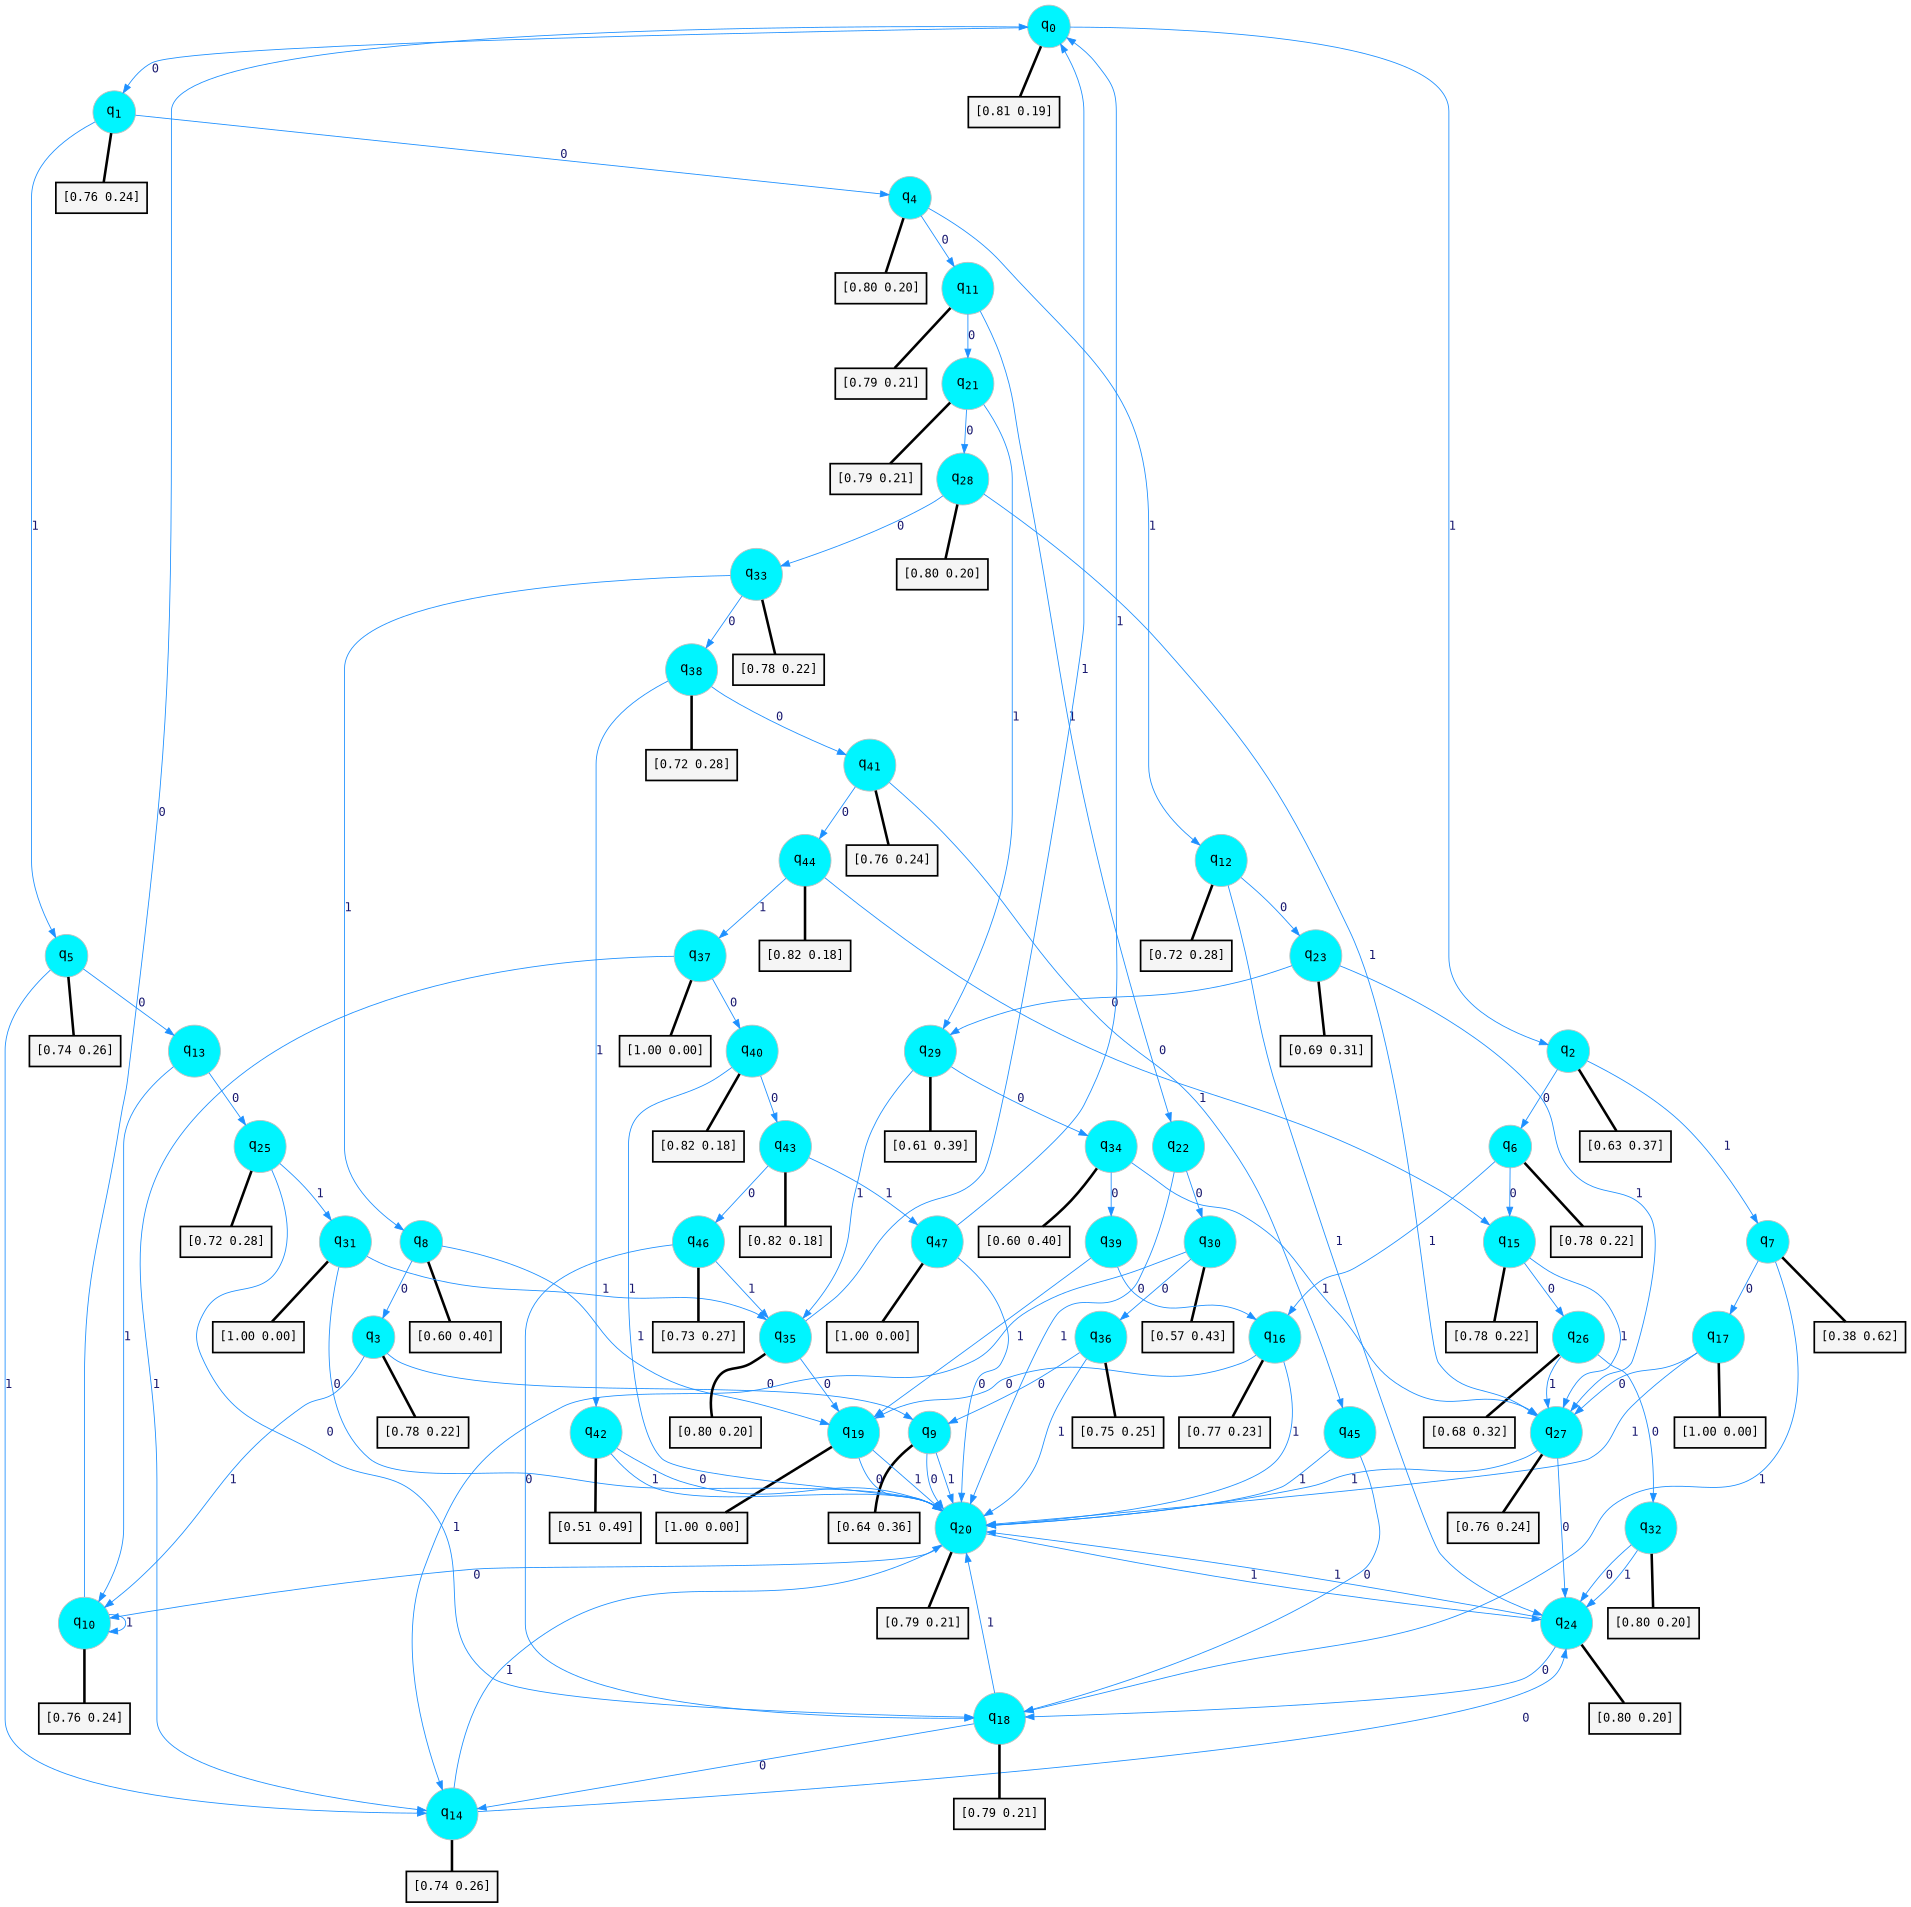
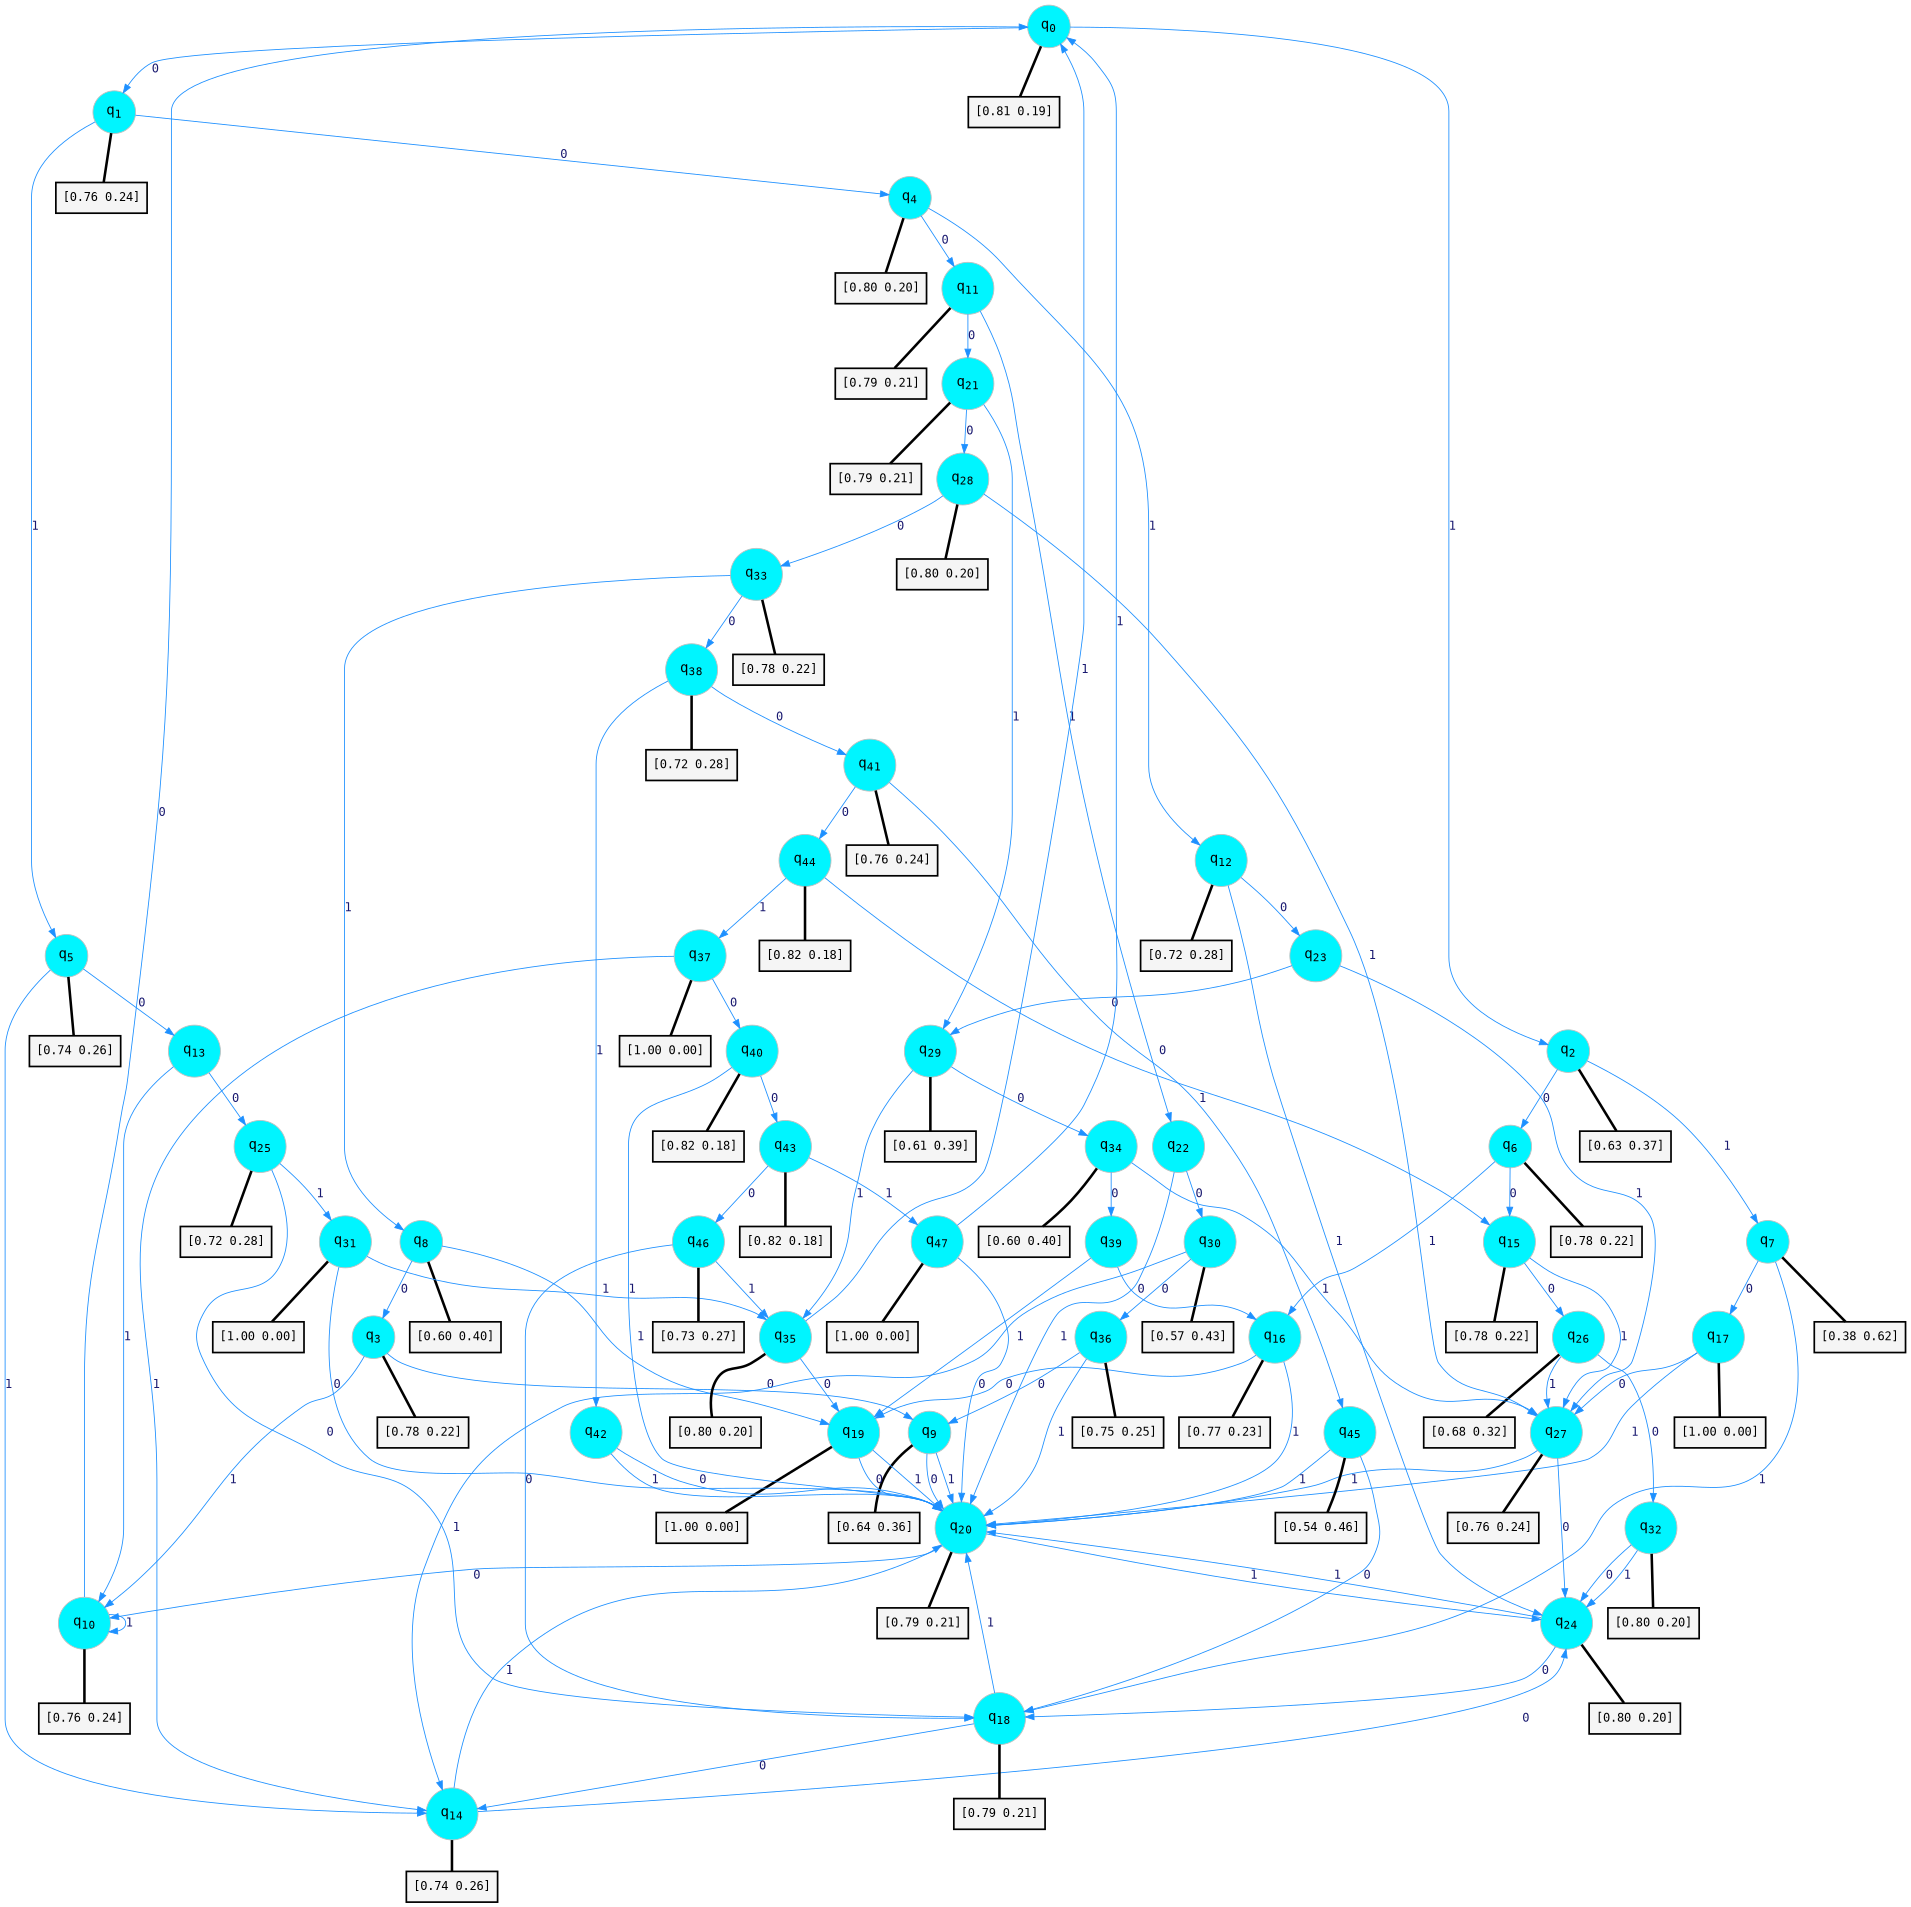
(1326, 1051) -> none
(595, 1528) -> none
none -> (1321, 1528)
